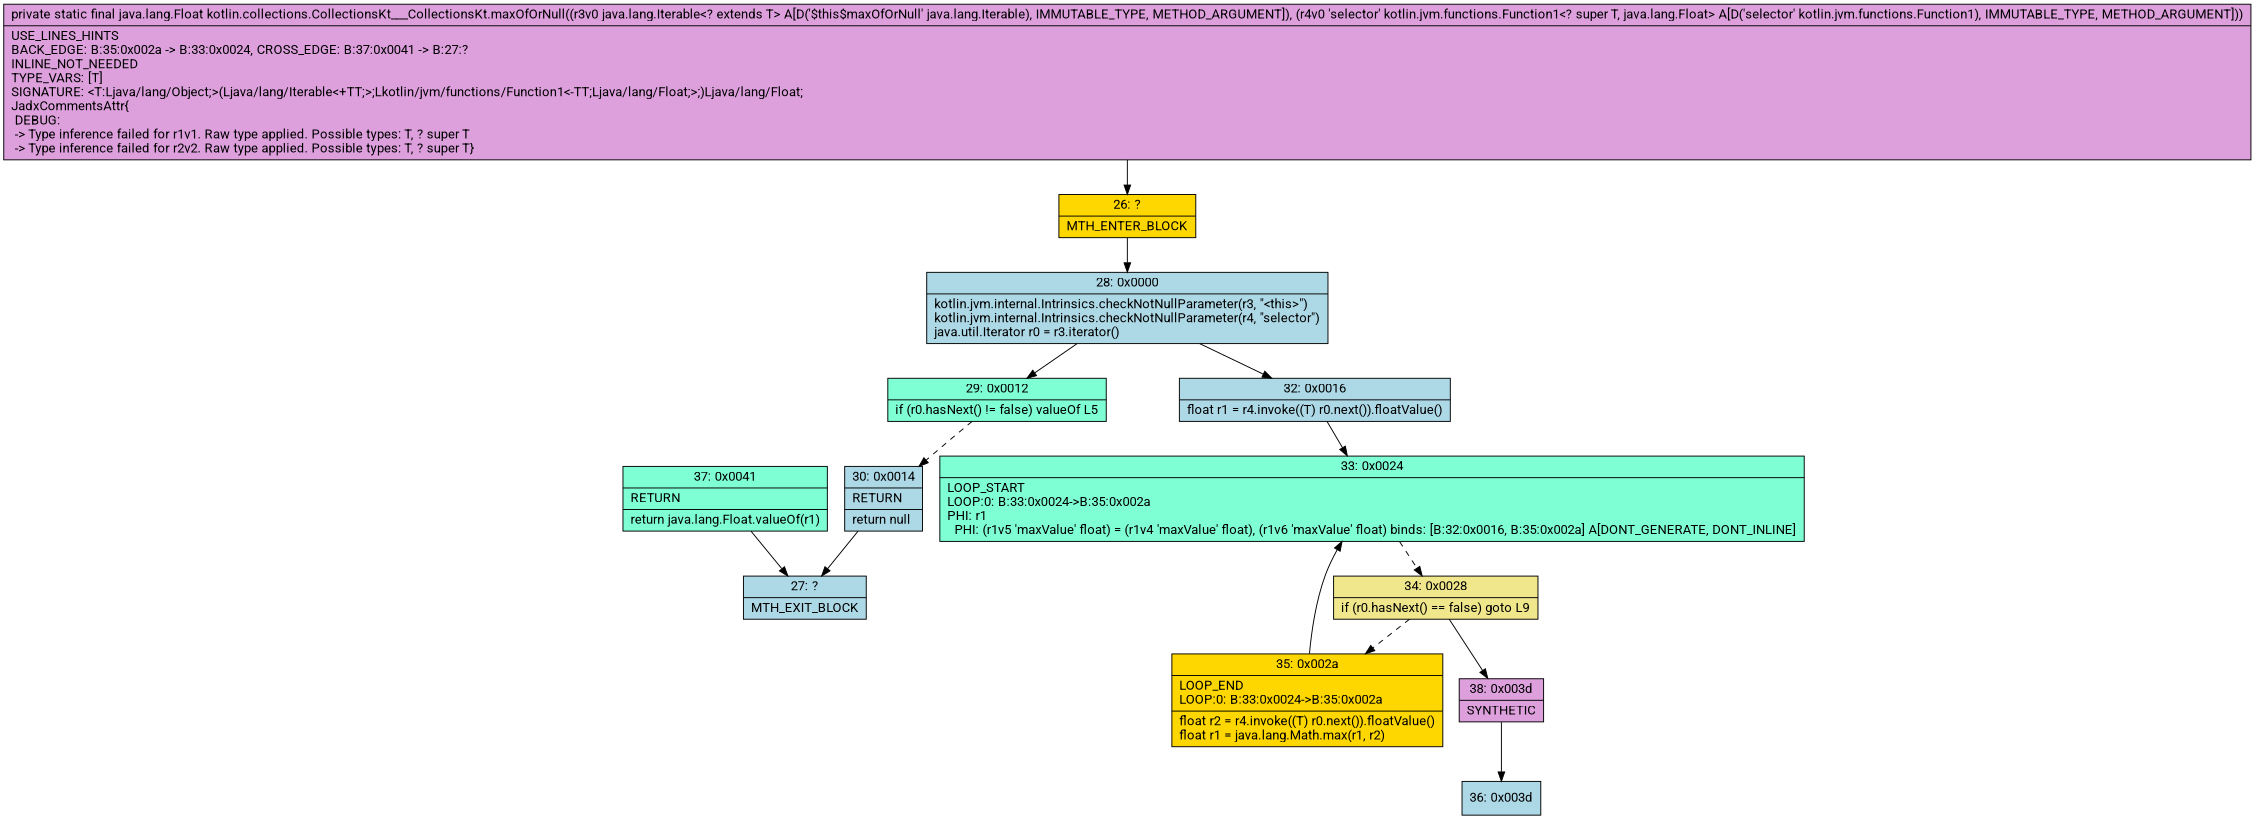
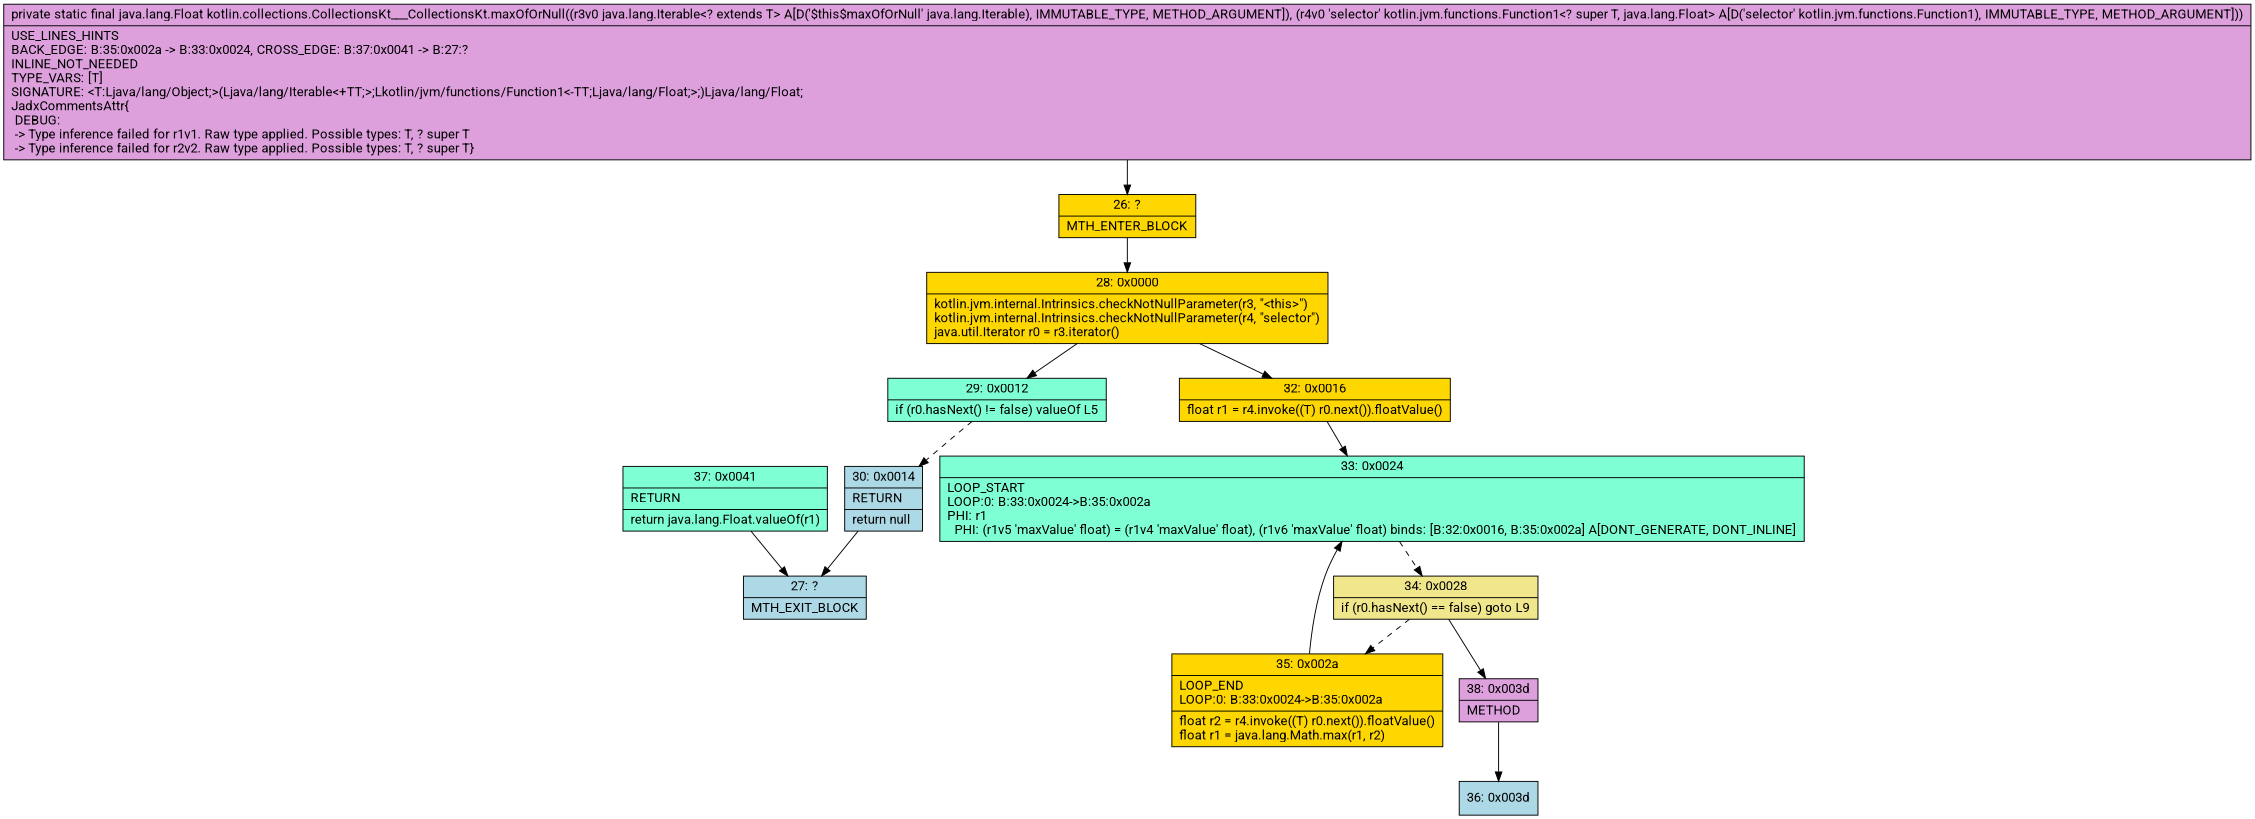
(1127, 308) -> (1127, 308)
(1315, 400) -> (1315, 400)
(1501, 711) -> (1494, 711)
